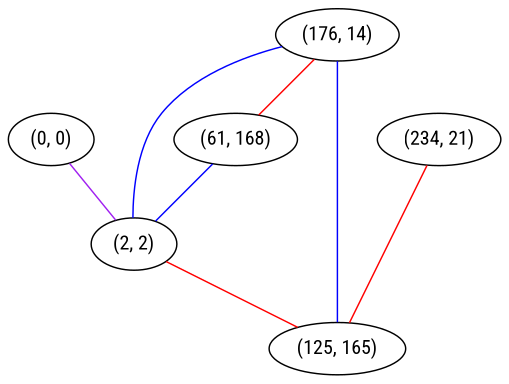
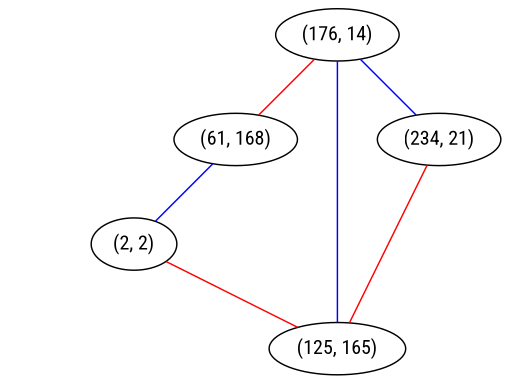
(172, 103) -> (388, 87)
(51, 139) -> none
